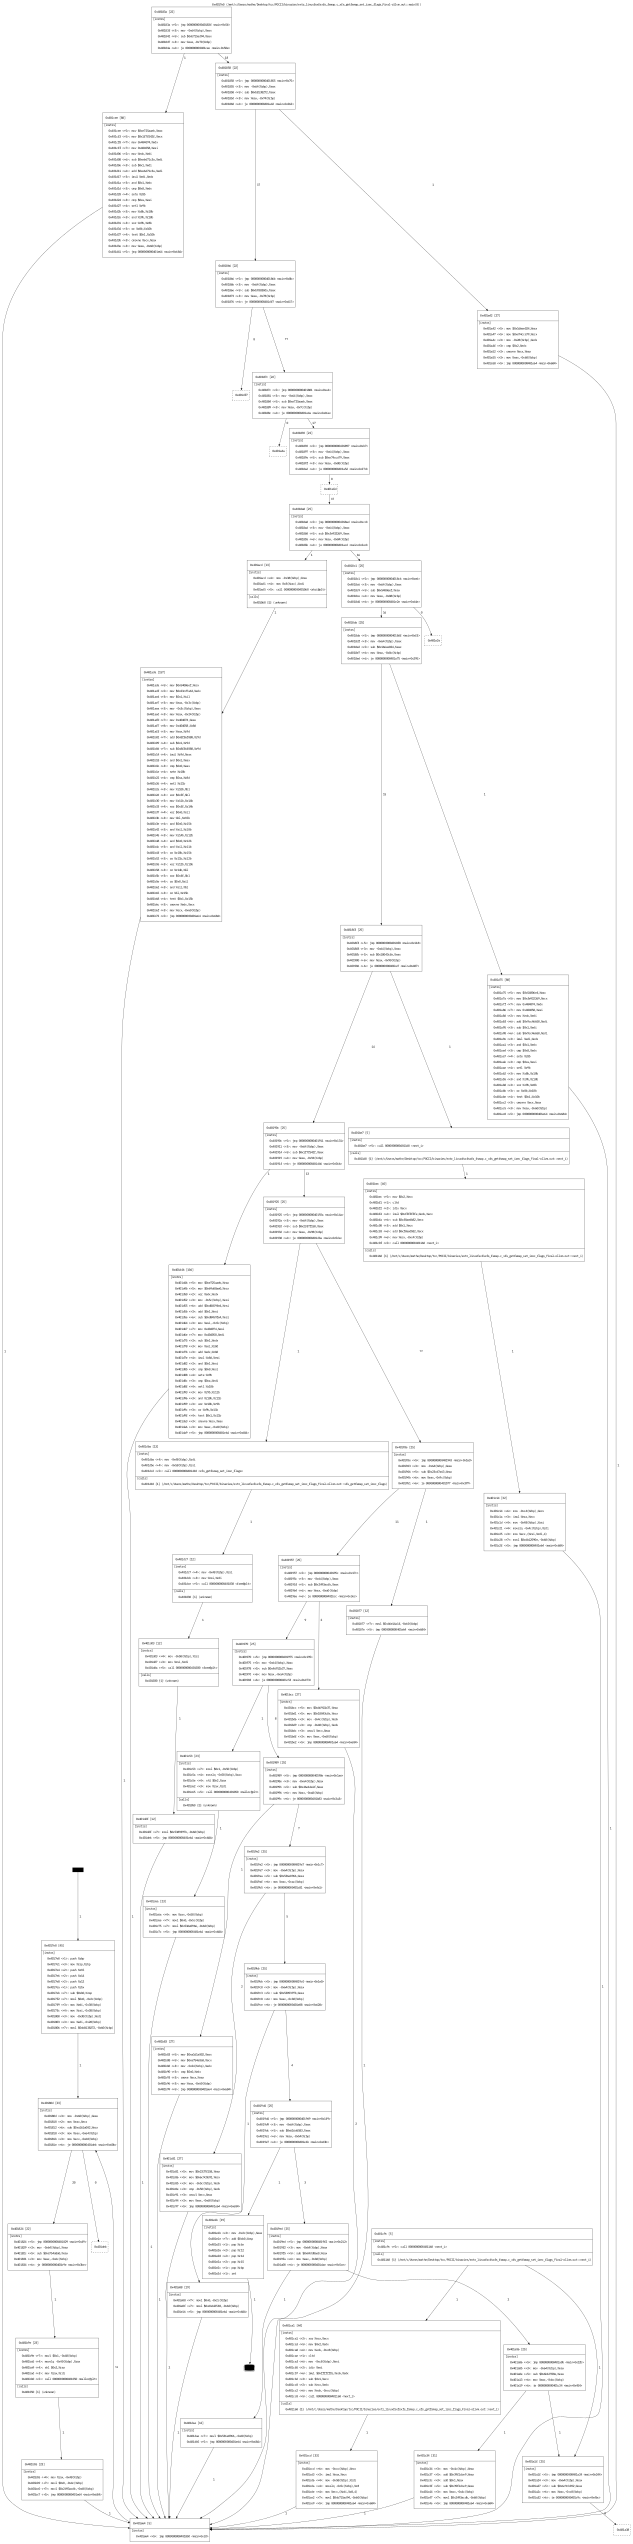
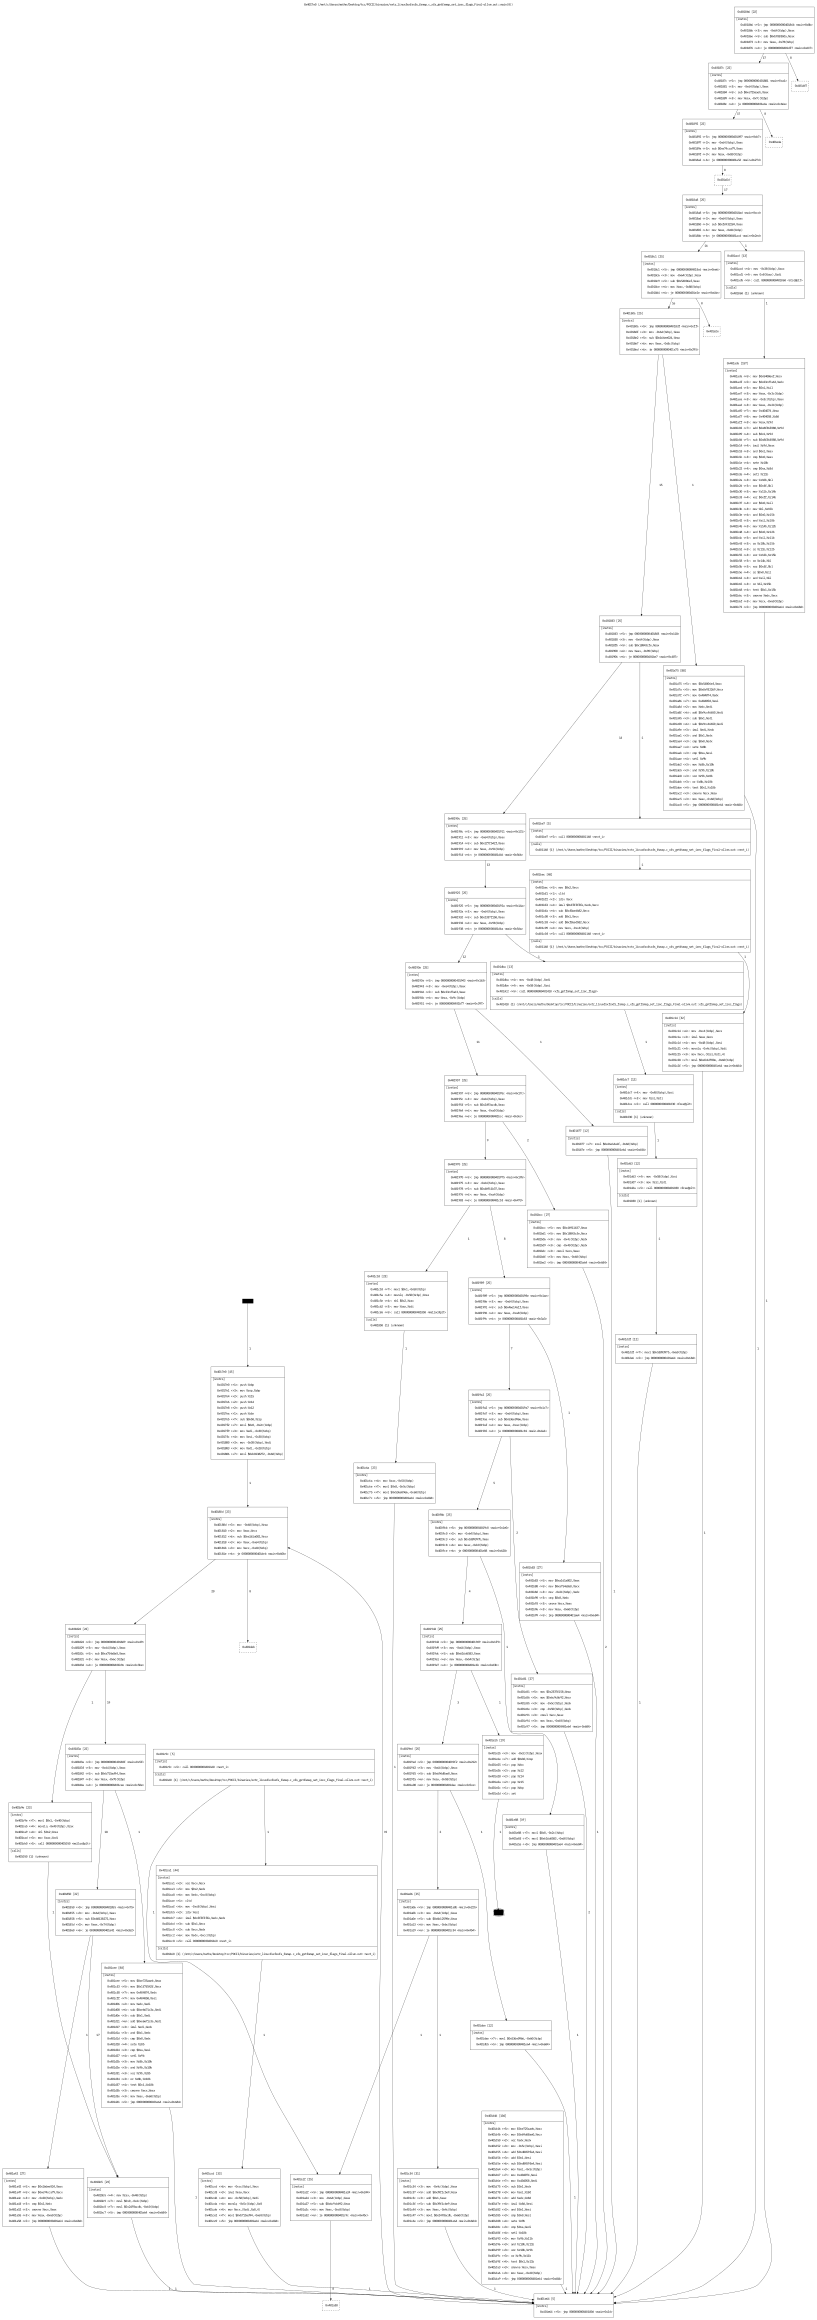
(255, 184) -> (89, 2058)
(243, 1214) -> none
none -> (105, 1706)
